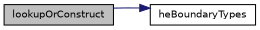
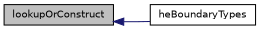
(127, 8) -> (137, 22)
